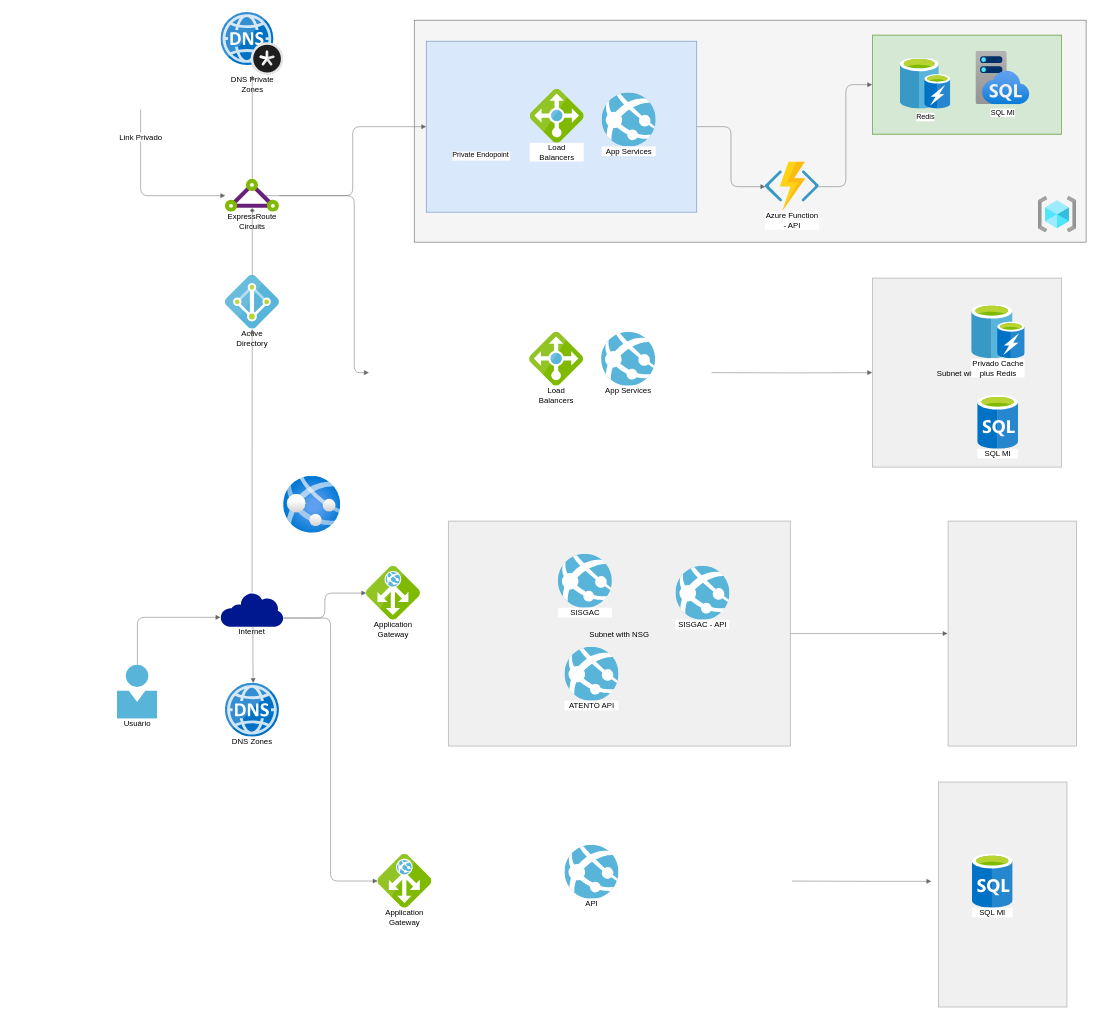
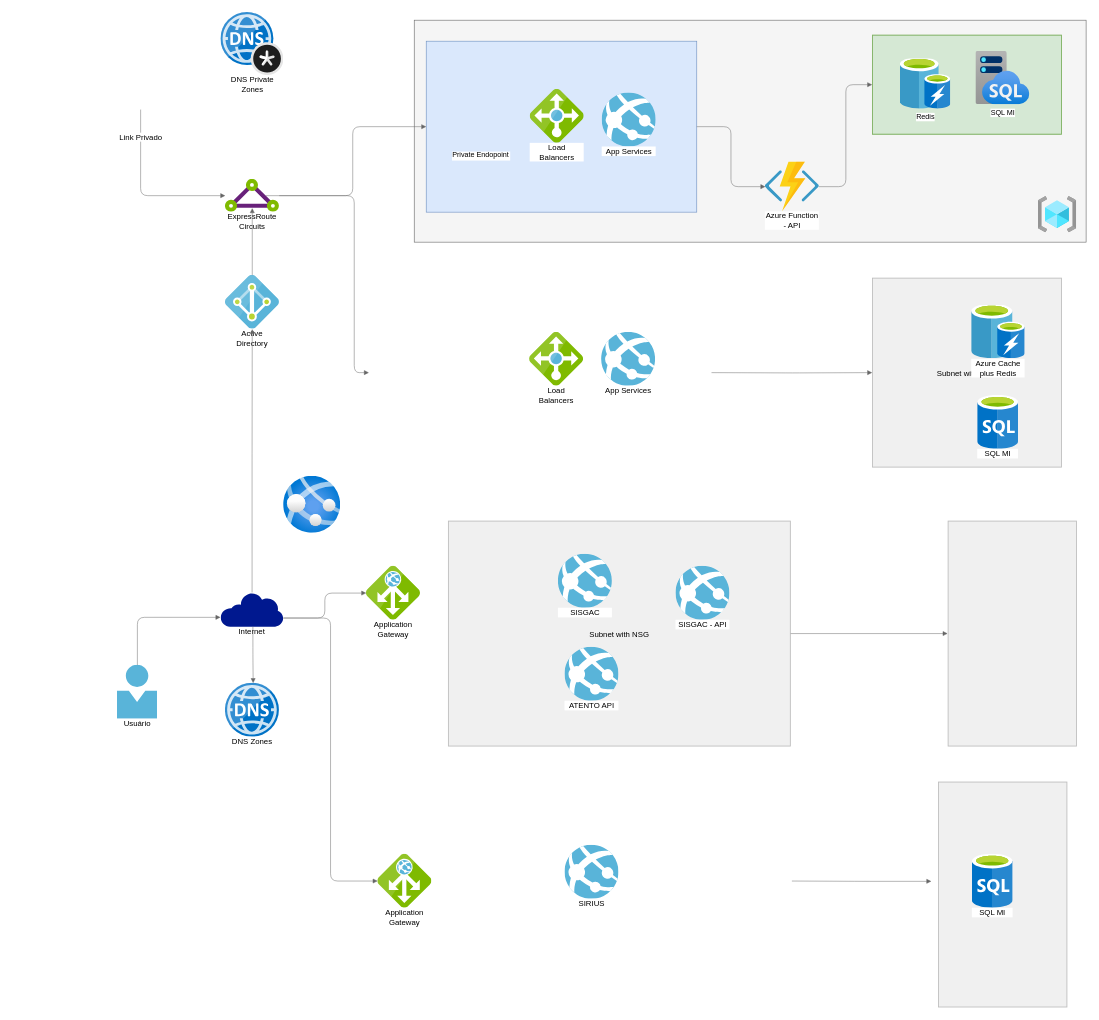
(252, 81) -> none
(252, 214) -> (252, 214)
(998, 368) -> (998, 368)
(592, 904) -> (592, 904)
